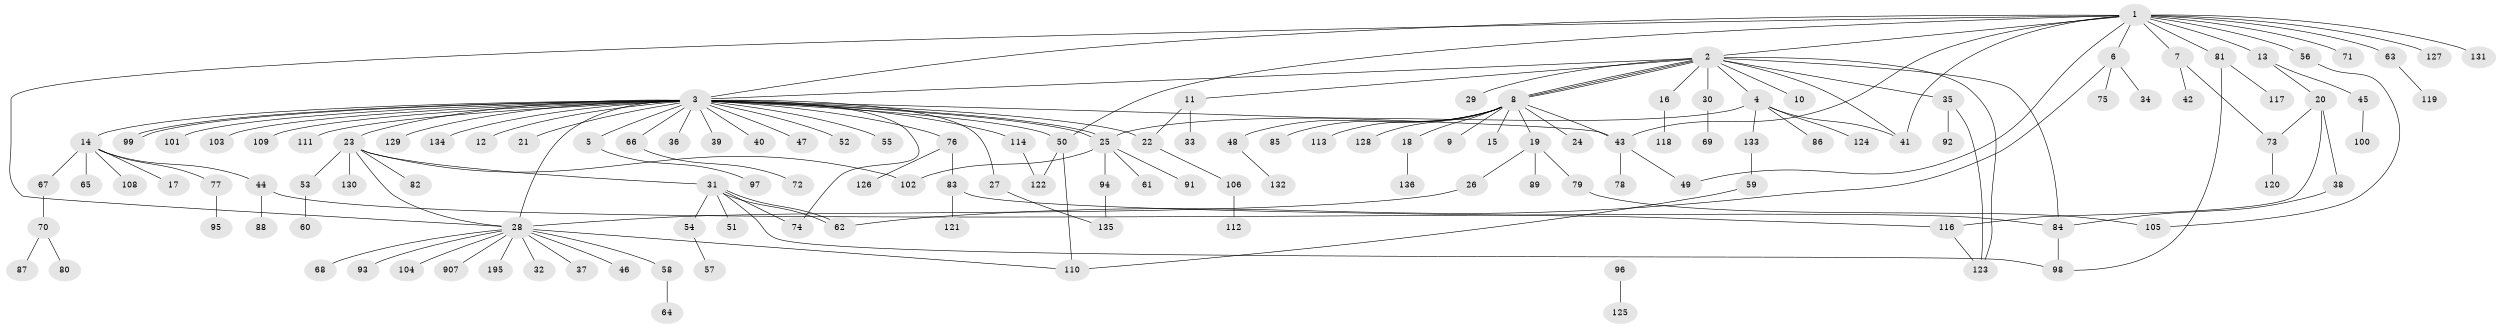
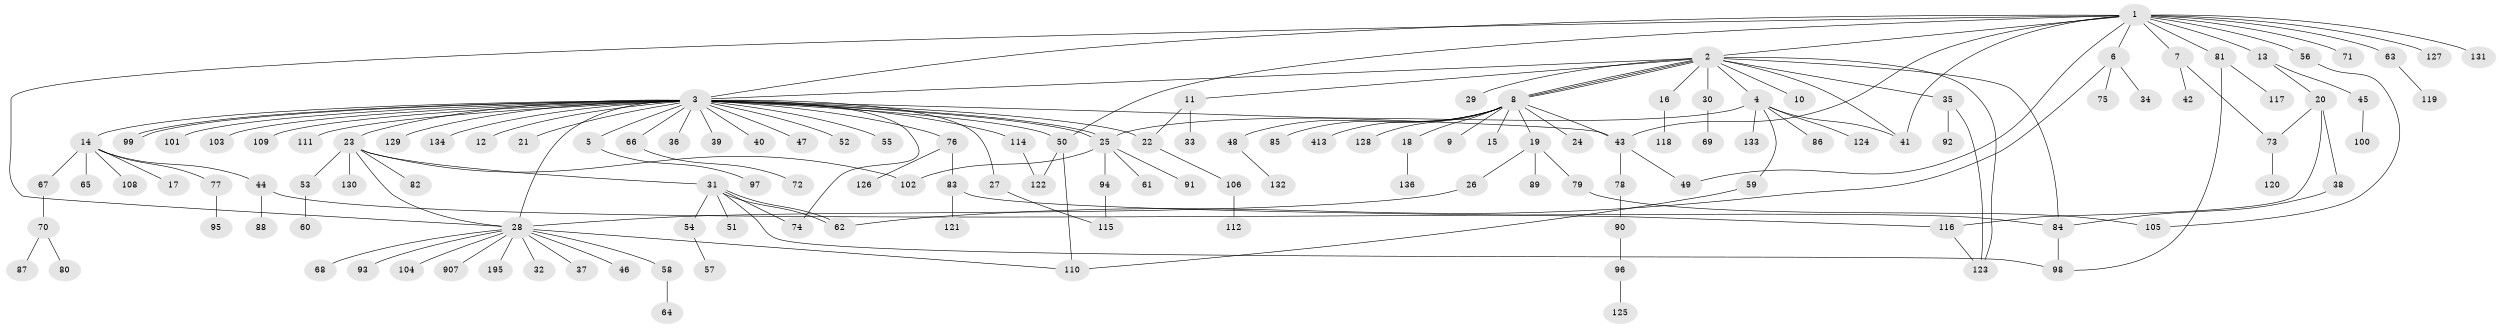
(1319, 143) -> (1319, 143)
(1752, 164) -> (1776, 144)
(1106, 228) -> (1106, 228)
none -> (1620, 228)
